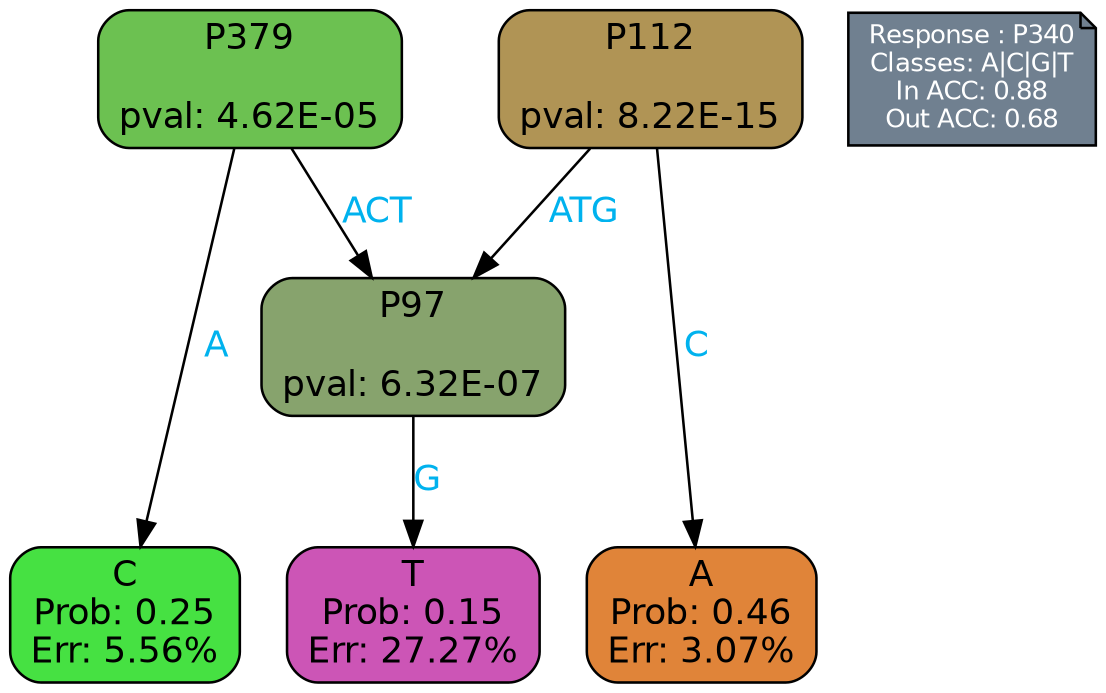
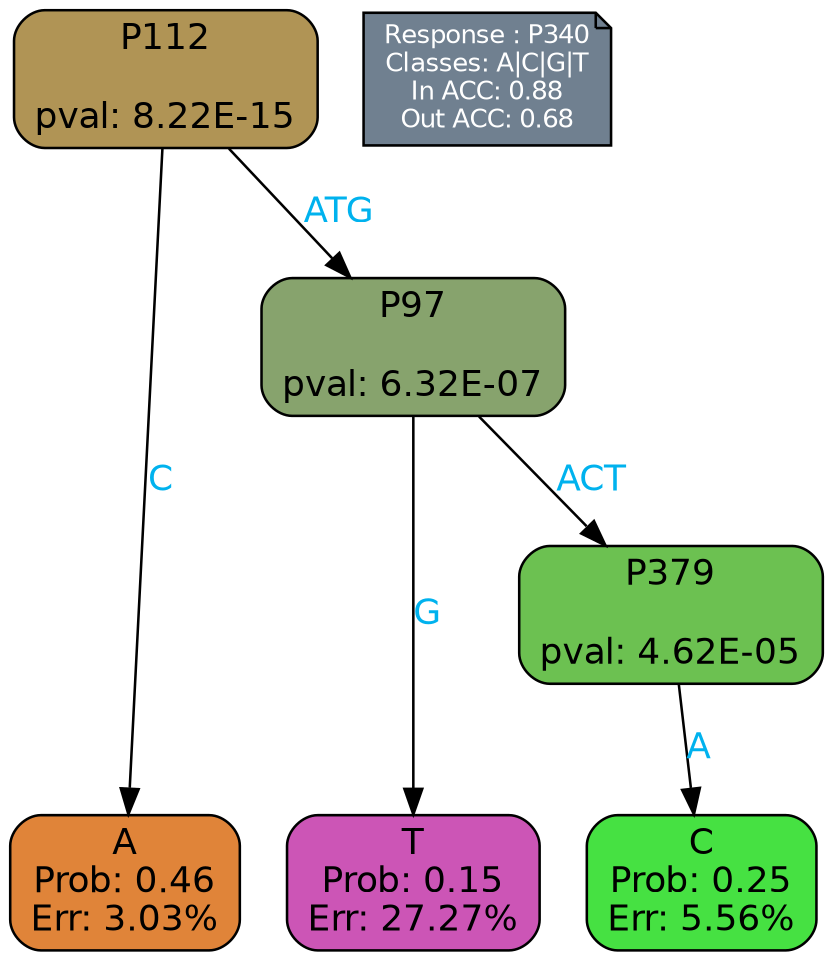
(325, 202) -> (533, 471)
(702, 615) -> (125, 883)
